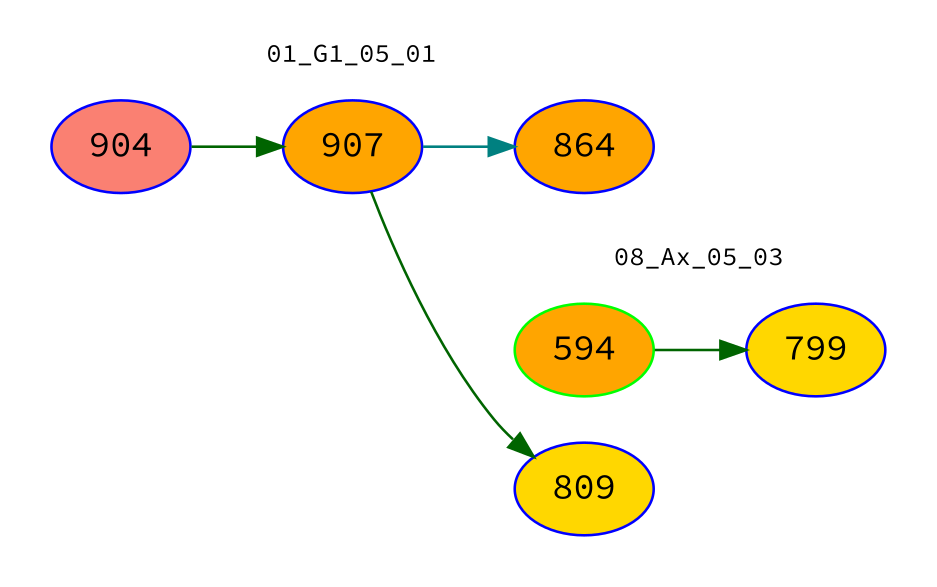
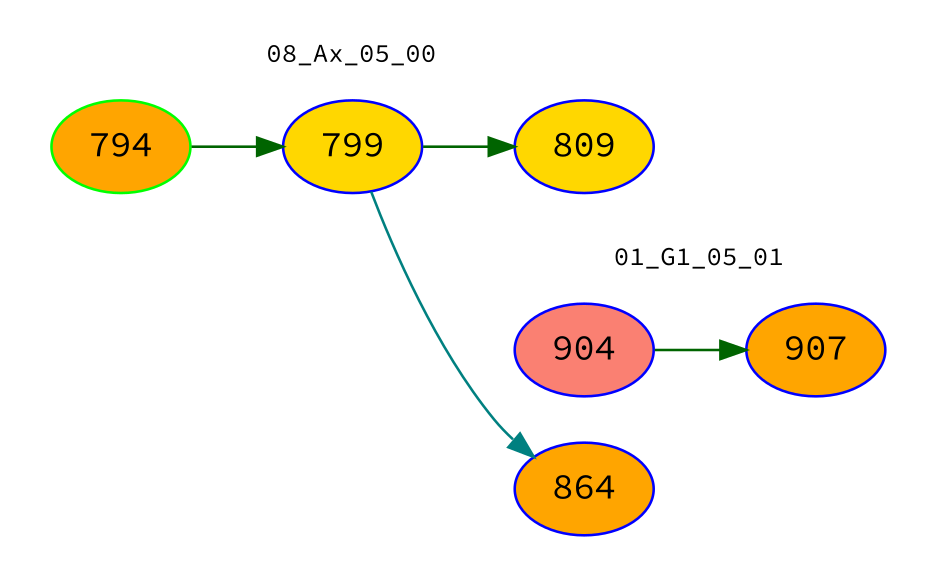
(456, 147) -> (431, 322)
(700, 259) -> (353, 55)
(431, 322) -> (456, 147)
(584, 350) -> (121, 147)
